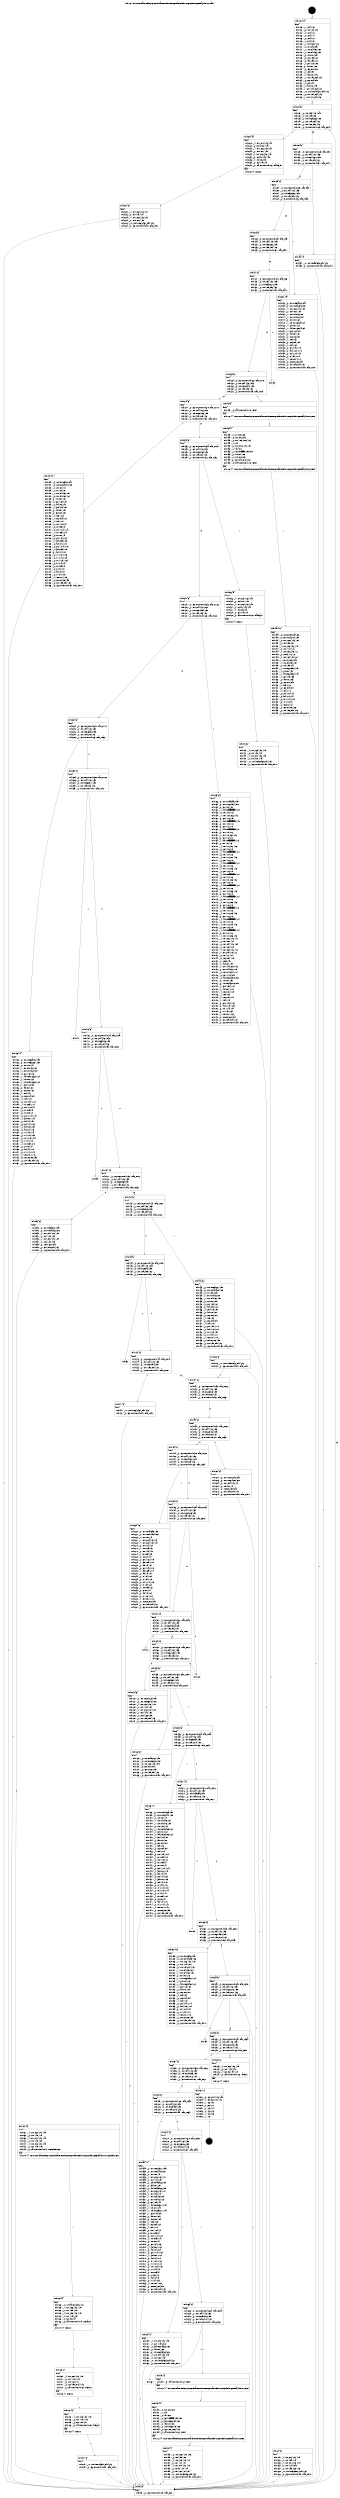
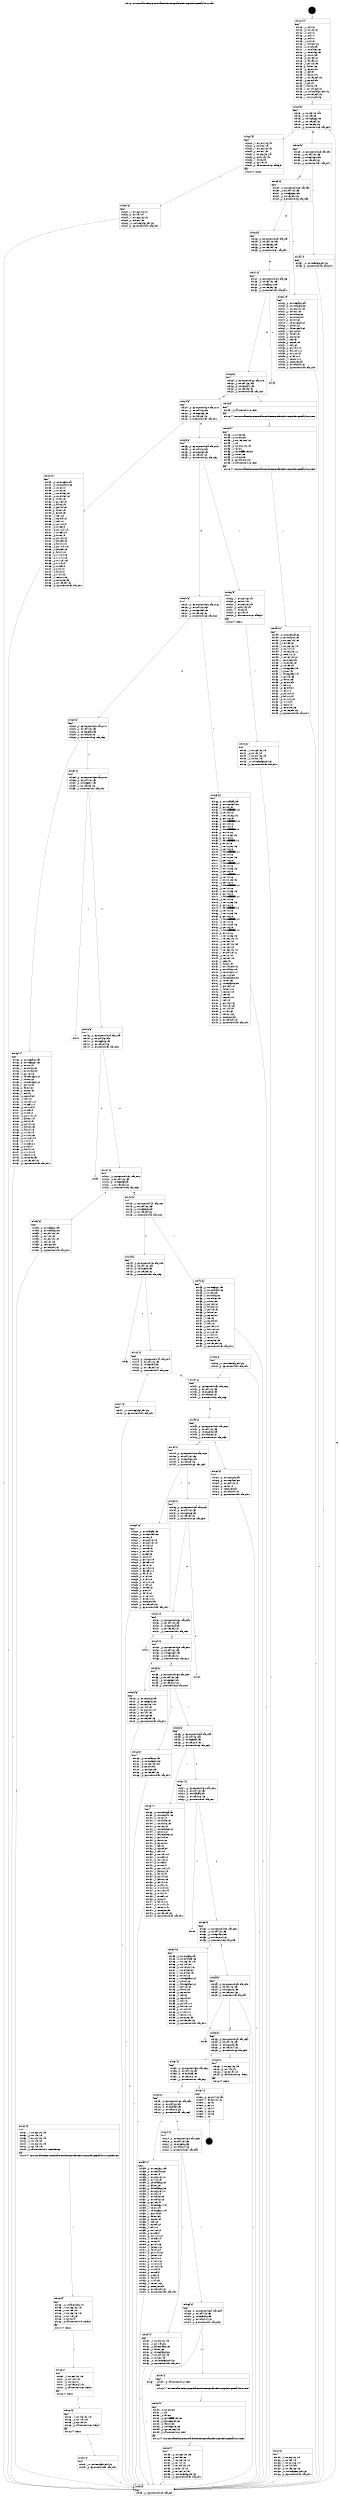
(193, 1667) -> (171, 1663)
